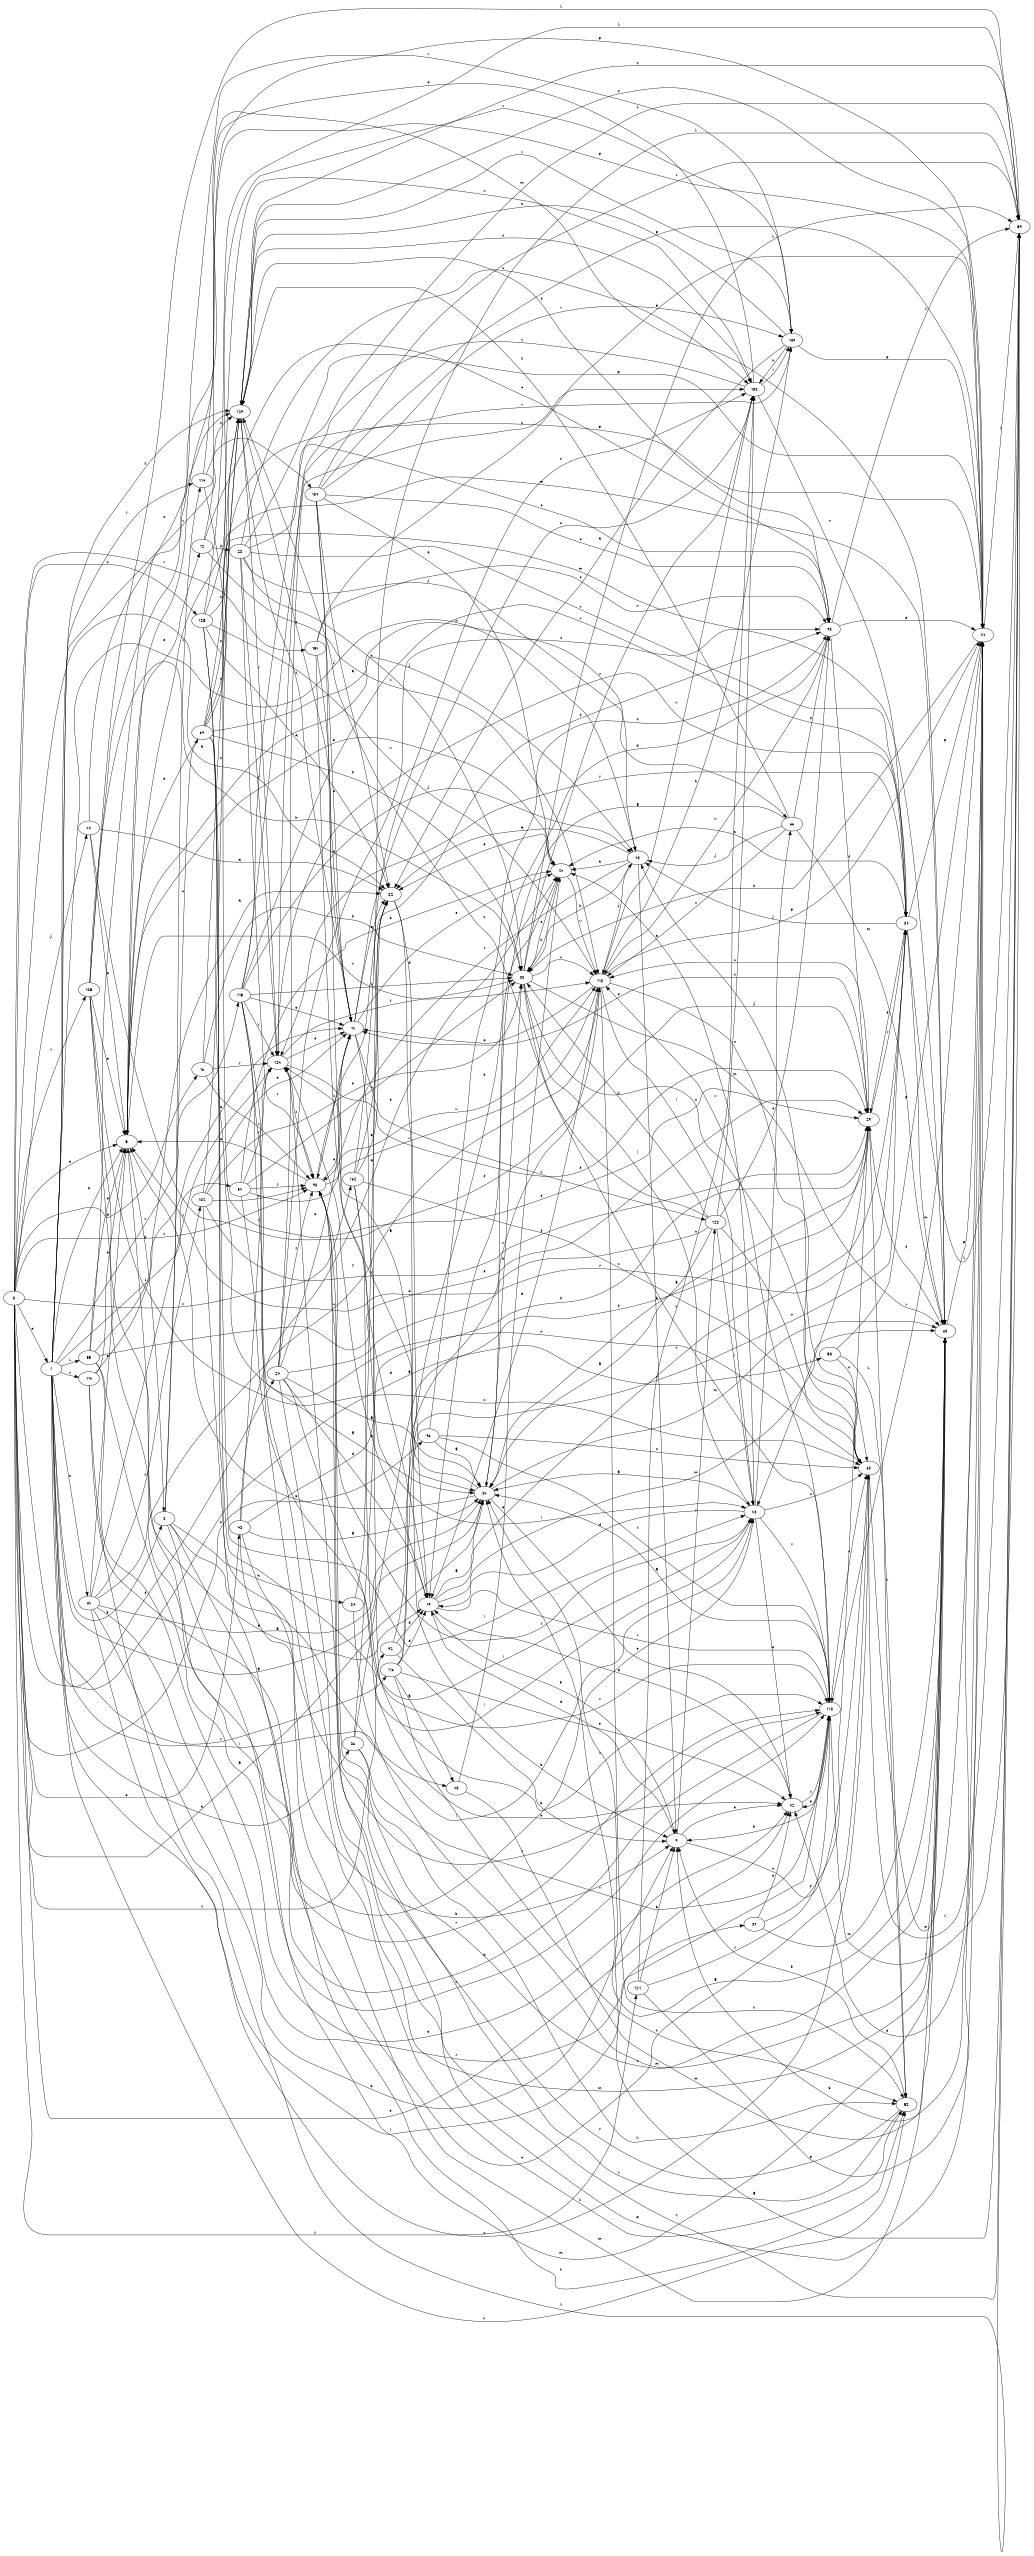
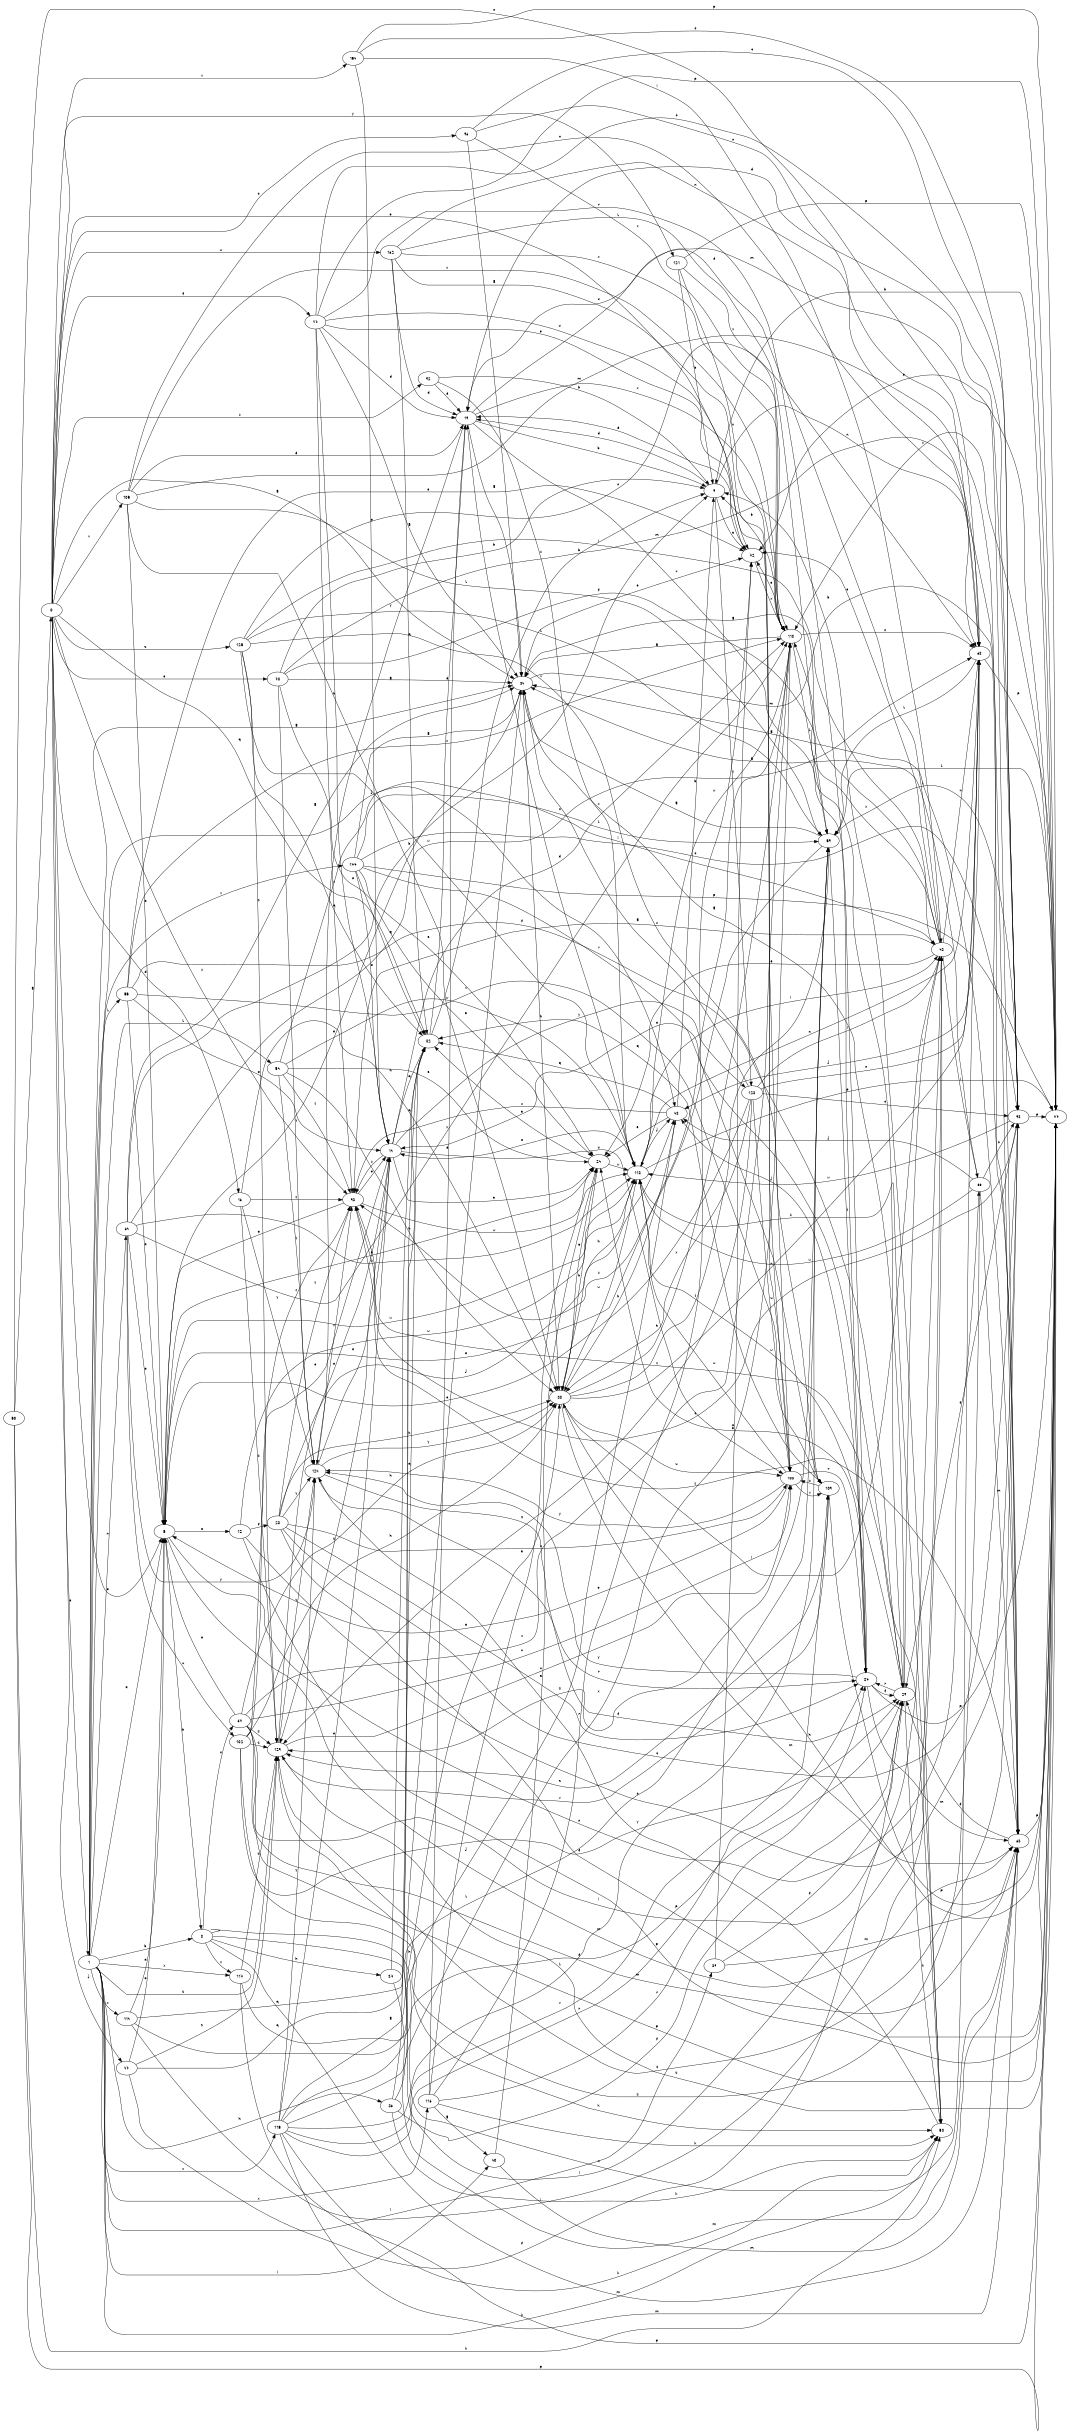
(315, 494) -> (353, 864)
(729, 673) -> (583, 1293)
(439, 682) -> none
(1001, 921) -> (848, 1258)
(377, 1287) -> none
(207, 1537) -> (33, 1016)
